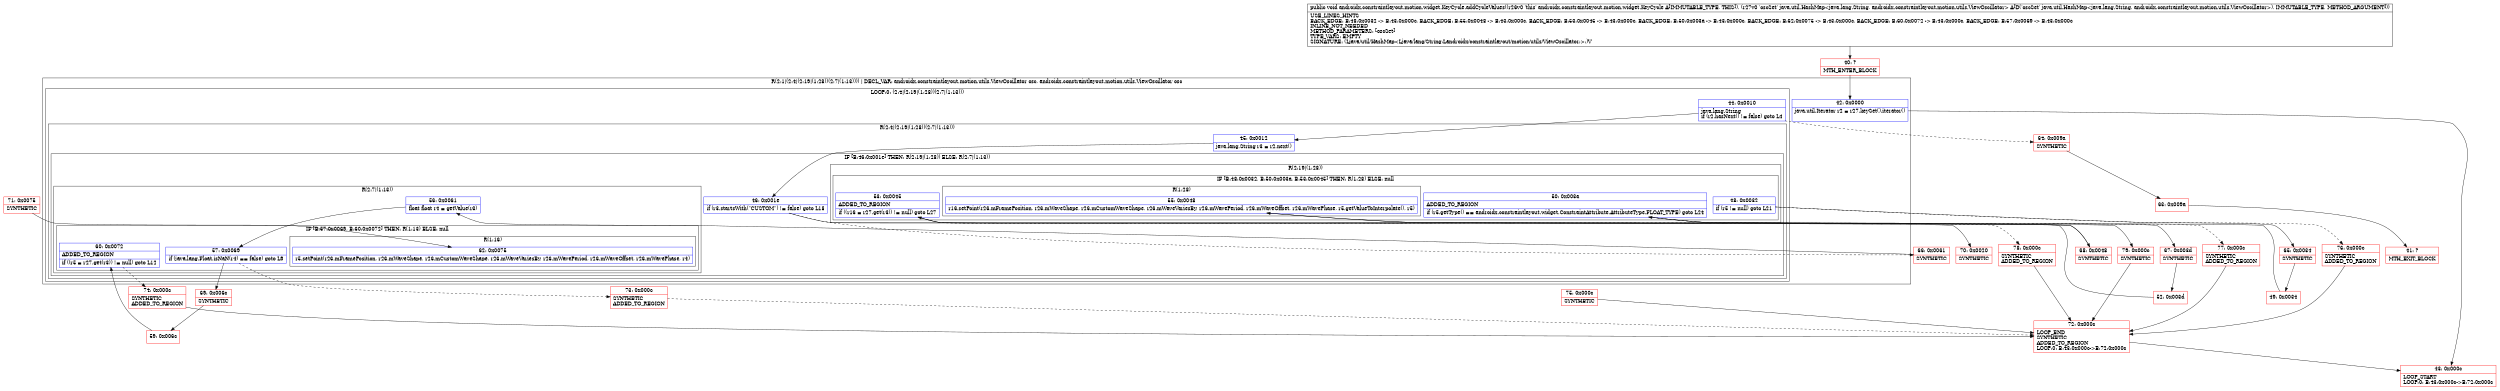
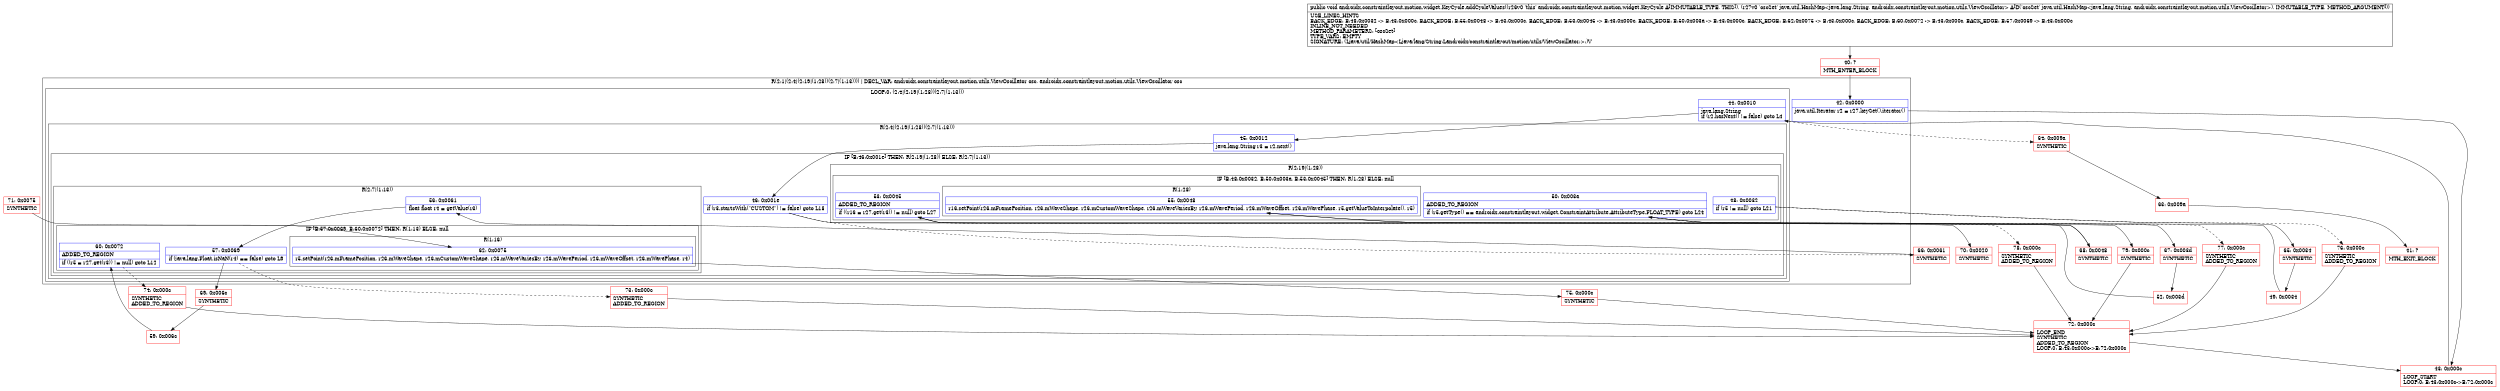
none -> (2211, 130)
none -> (952, 273)
(1349, 317) -> (1349, 317)
